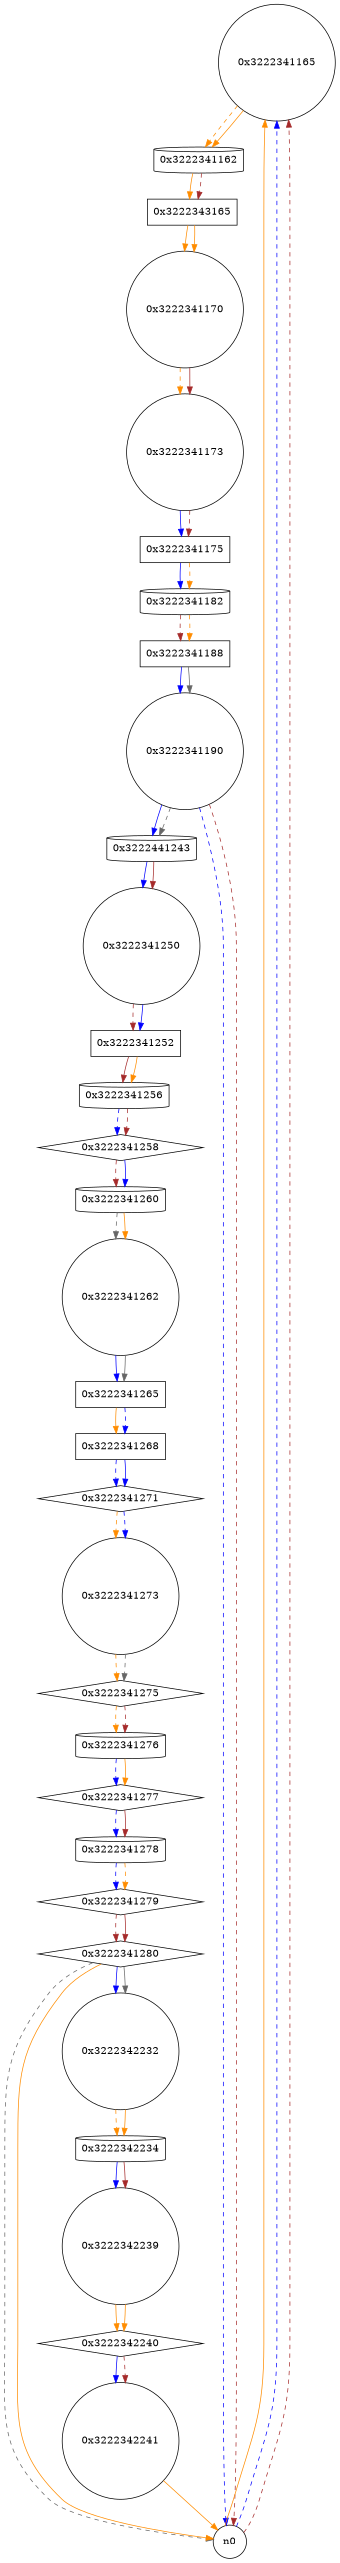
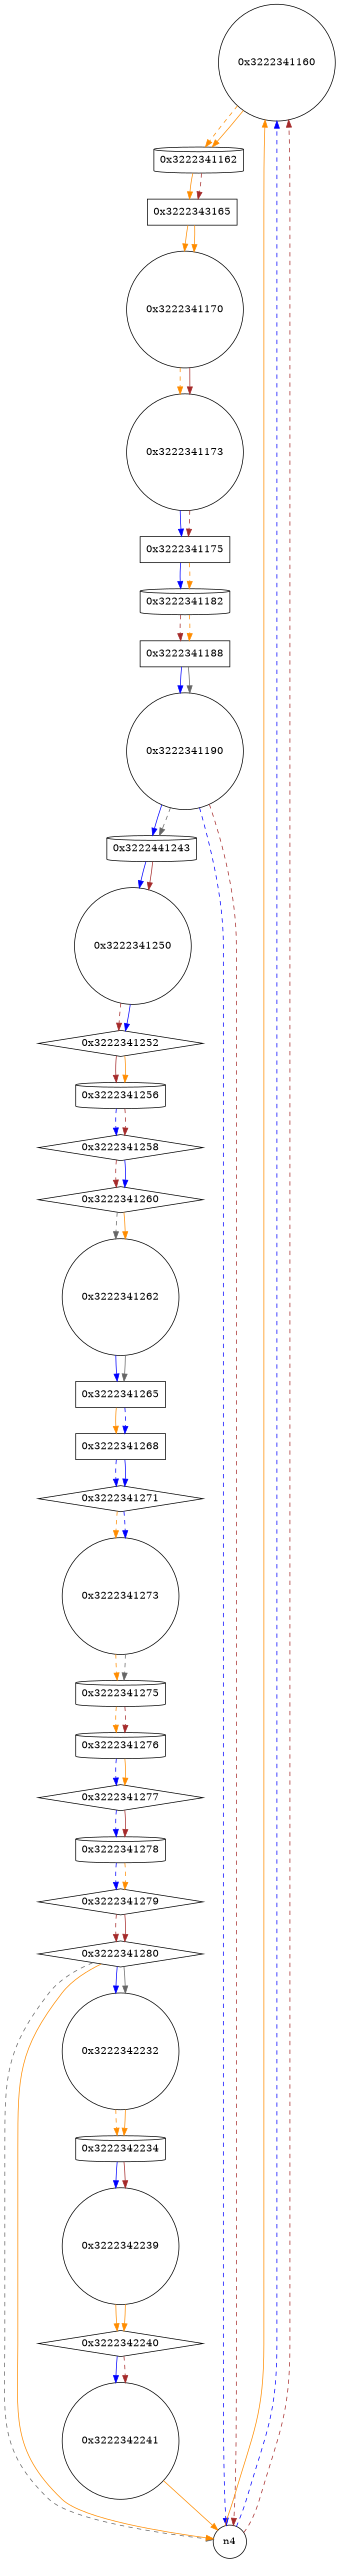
(277, 63) -> (277, 63)
(136, 1043) -> (121, 1043)
(121, 1200) -> (121, 1200)
(121, 1693) -> (121, 1693)
(230, 2542) -> (230, 2542)
